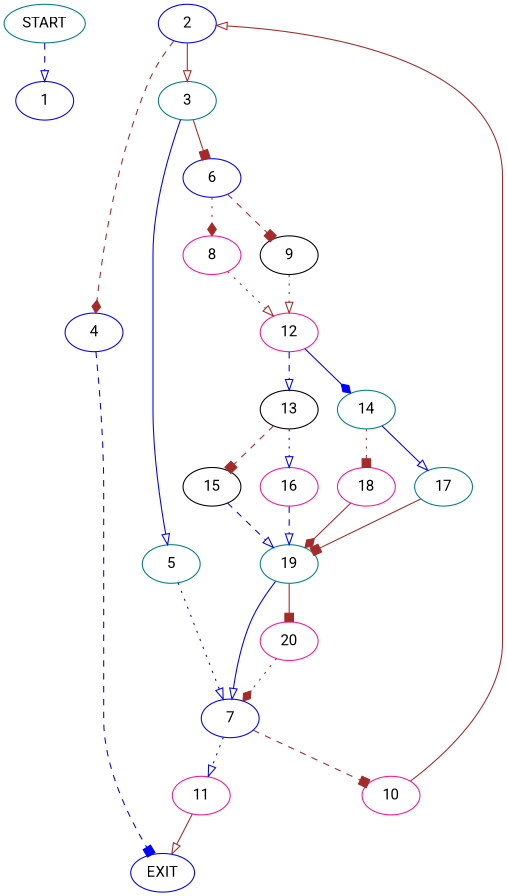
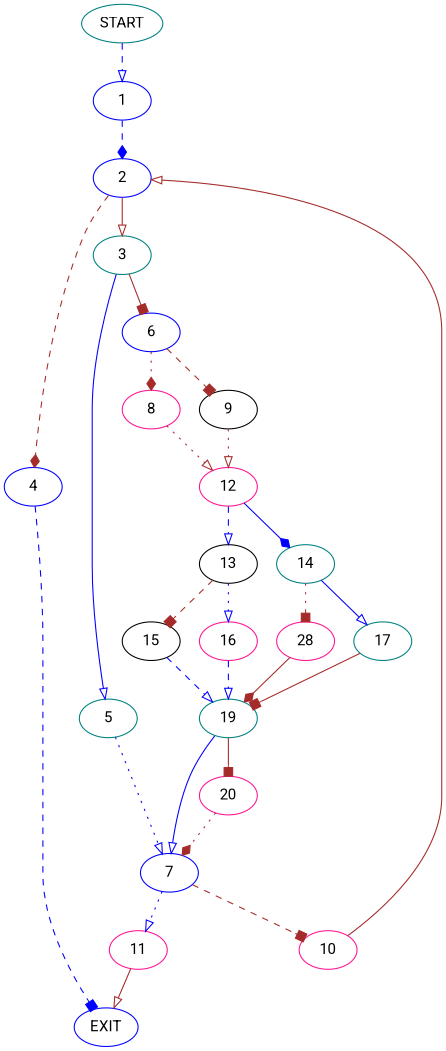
none -> (122, 133)
(366, 487) -> (306, 641)
